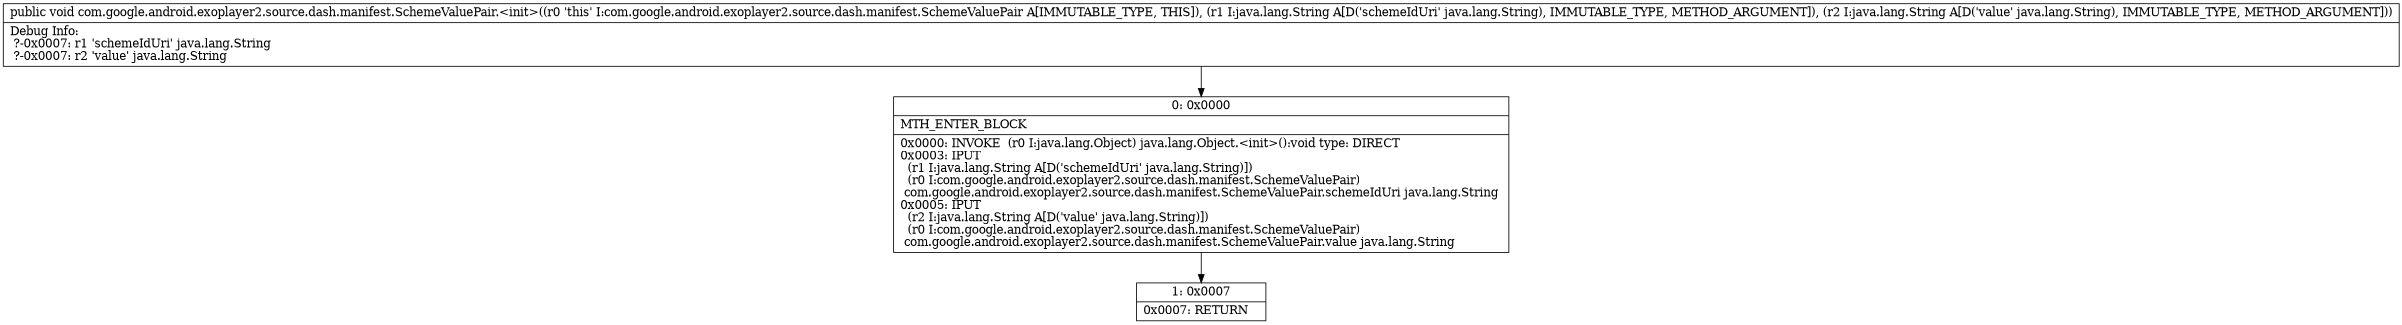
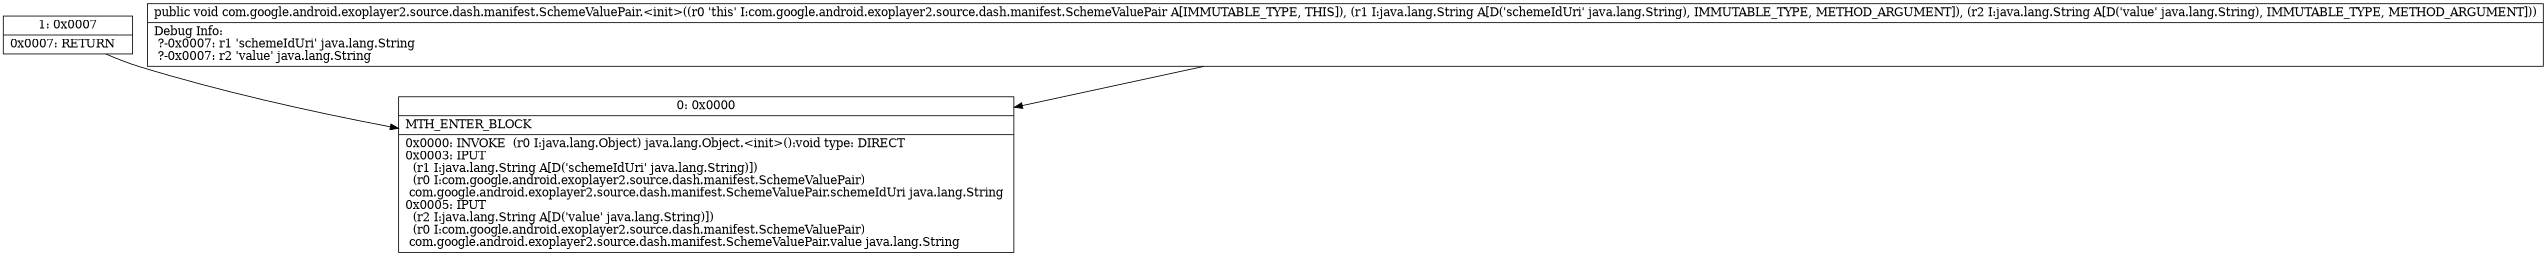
(1201, 263) -> (247, 96)
